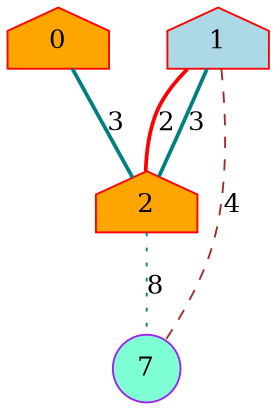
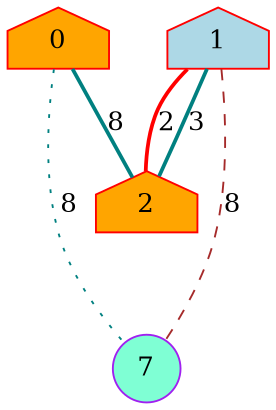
(117, 123) -> (117, 123)
(233, 205) -> (233, 205)
(147, 284) -> (54, 215)
